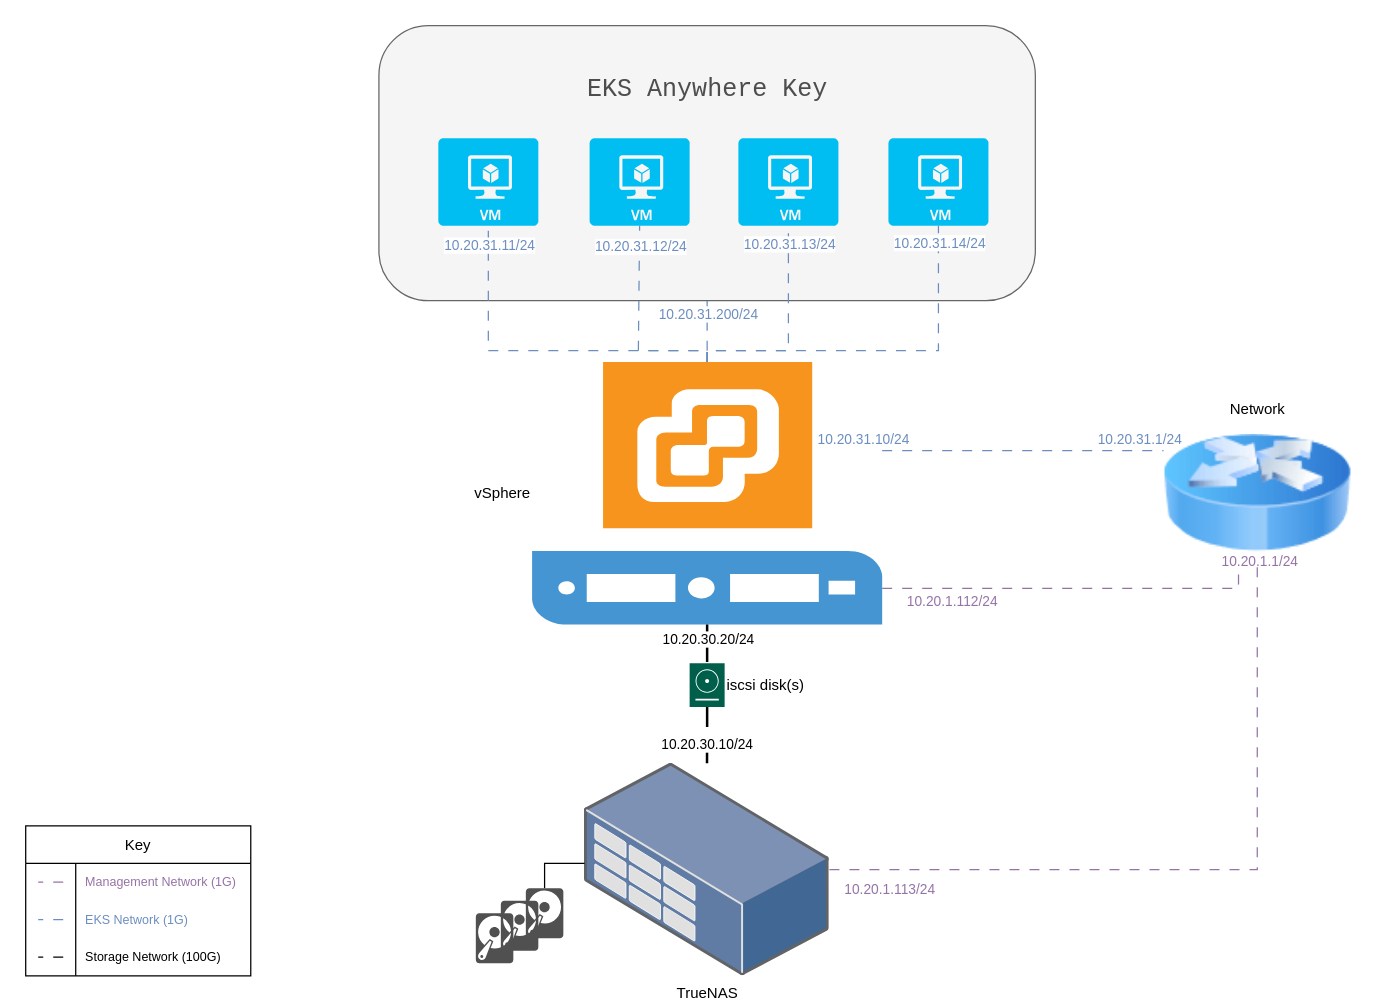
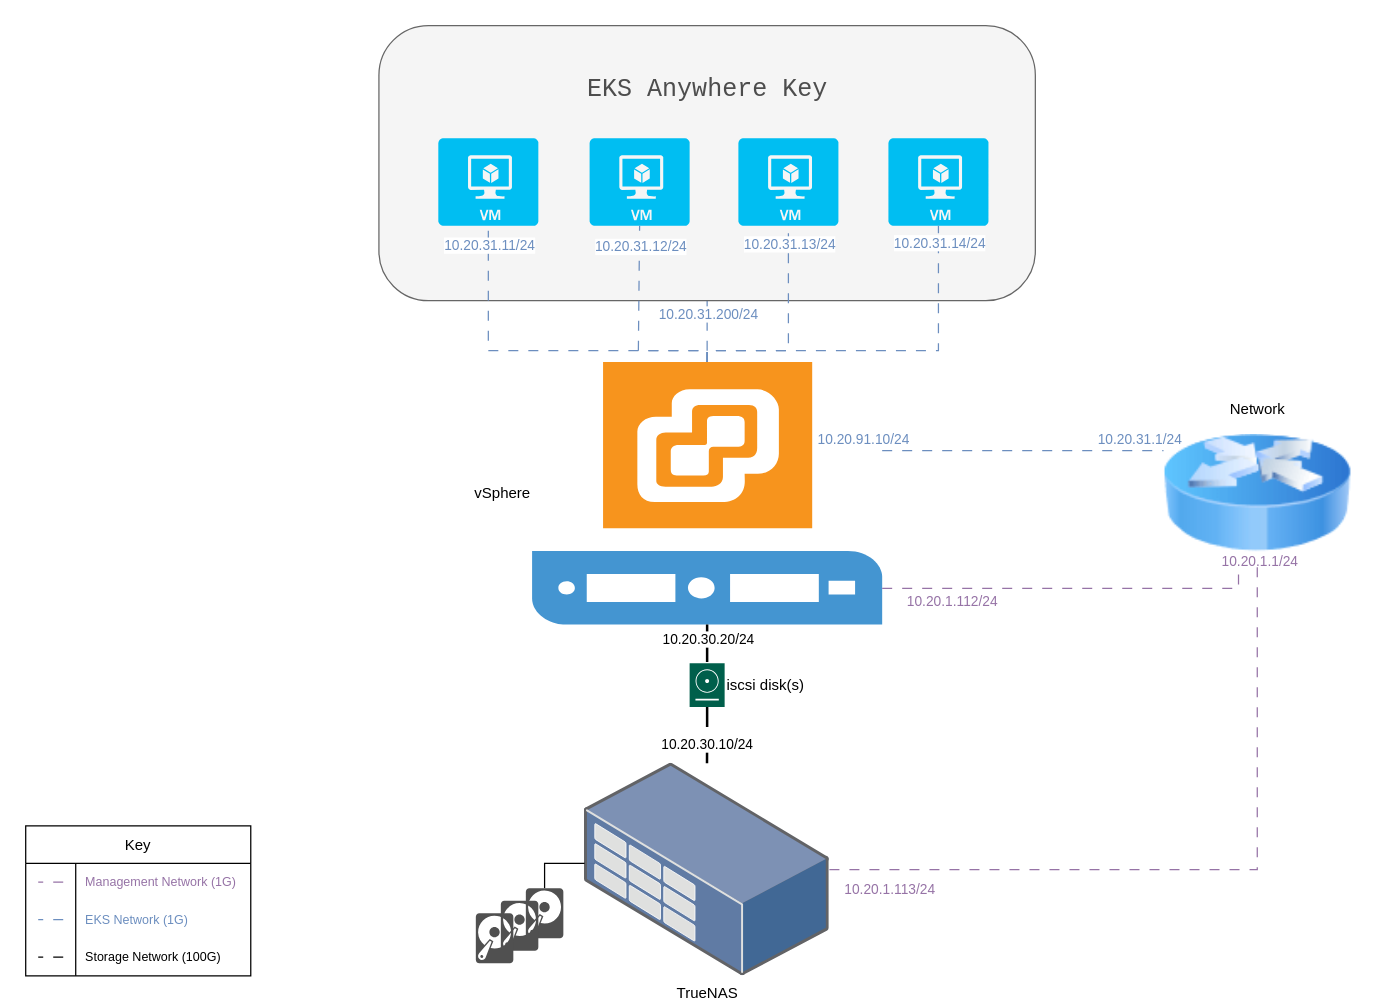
(864, 439) -> (864, 439)
